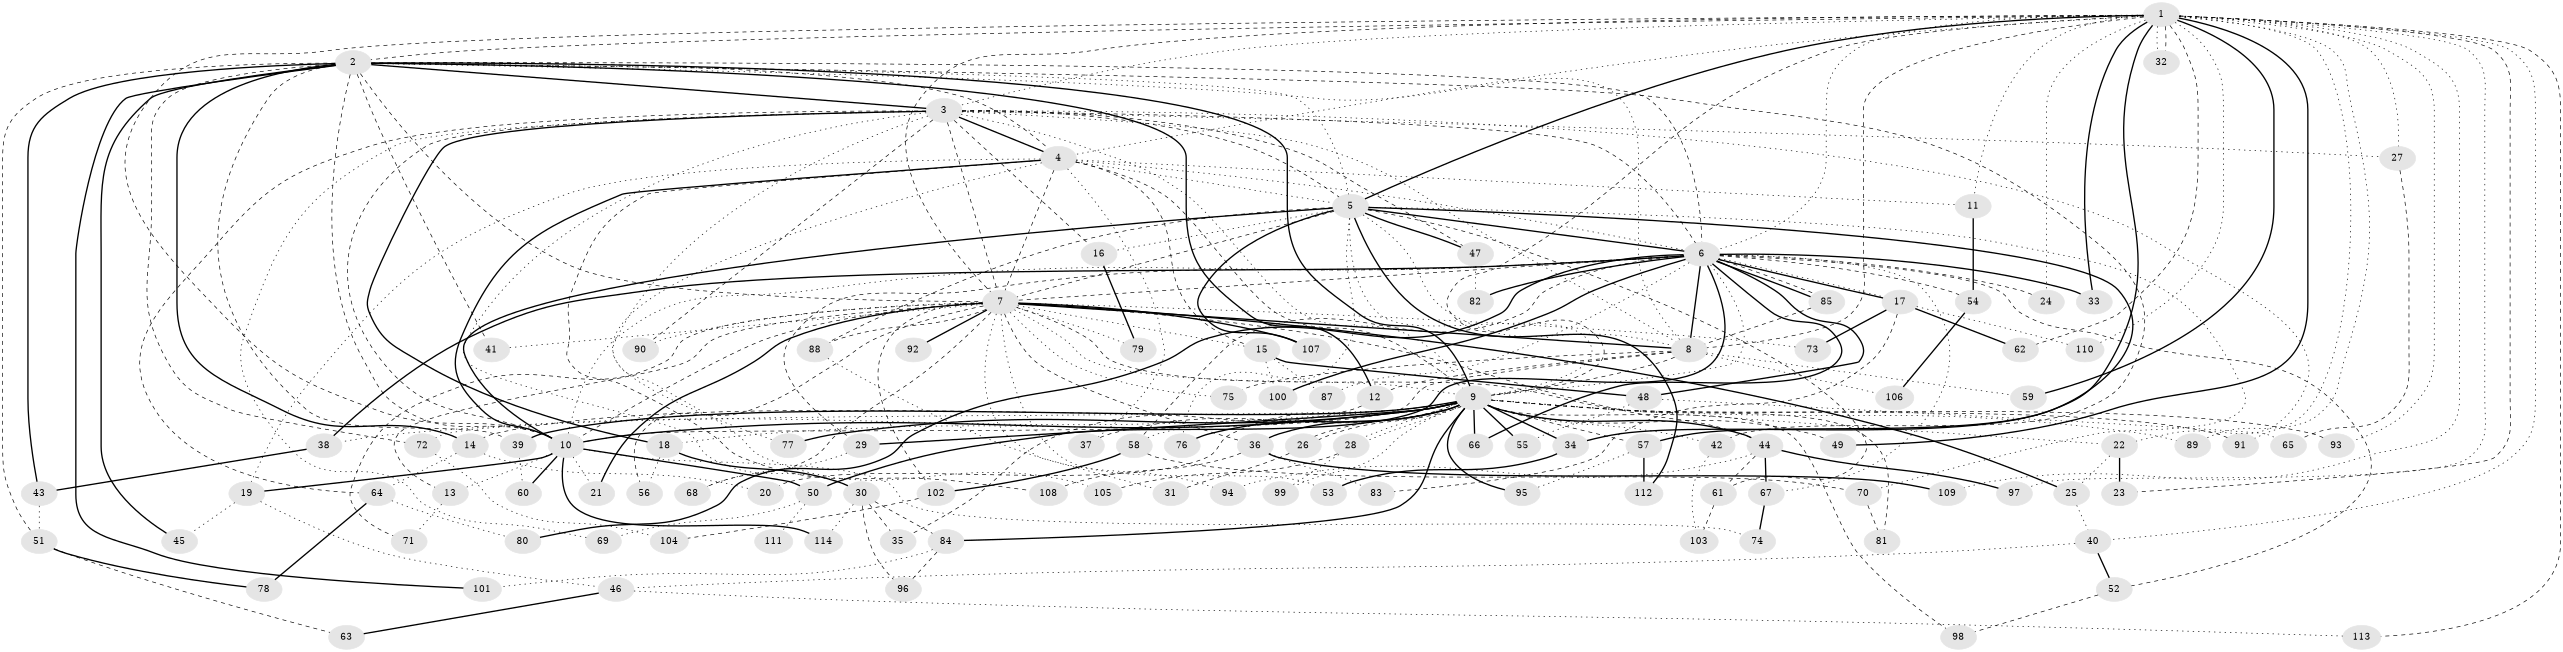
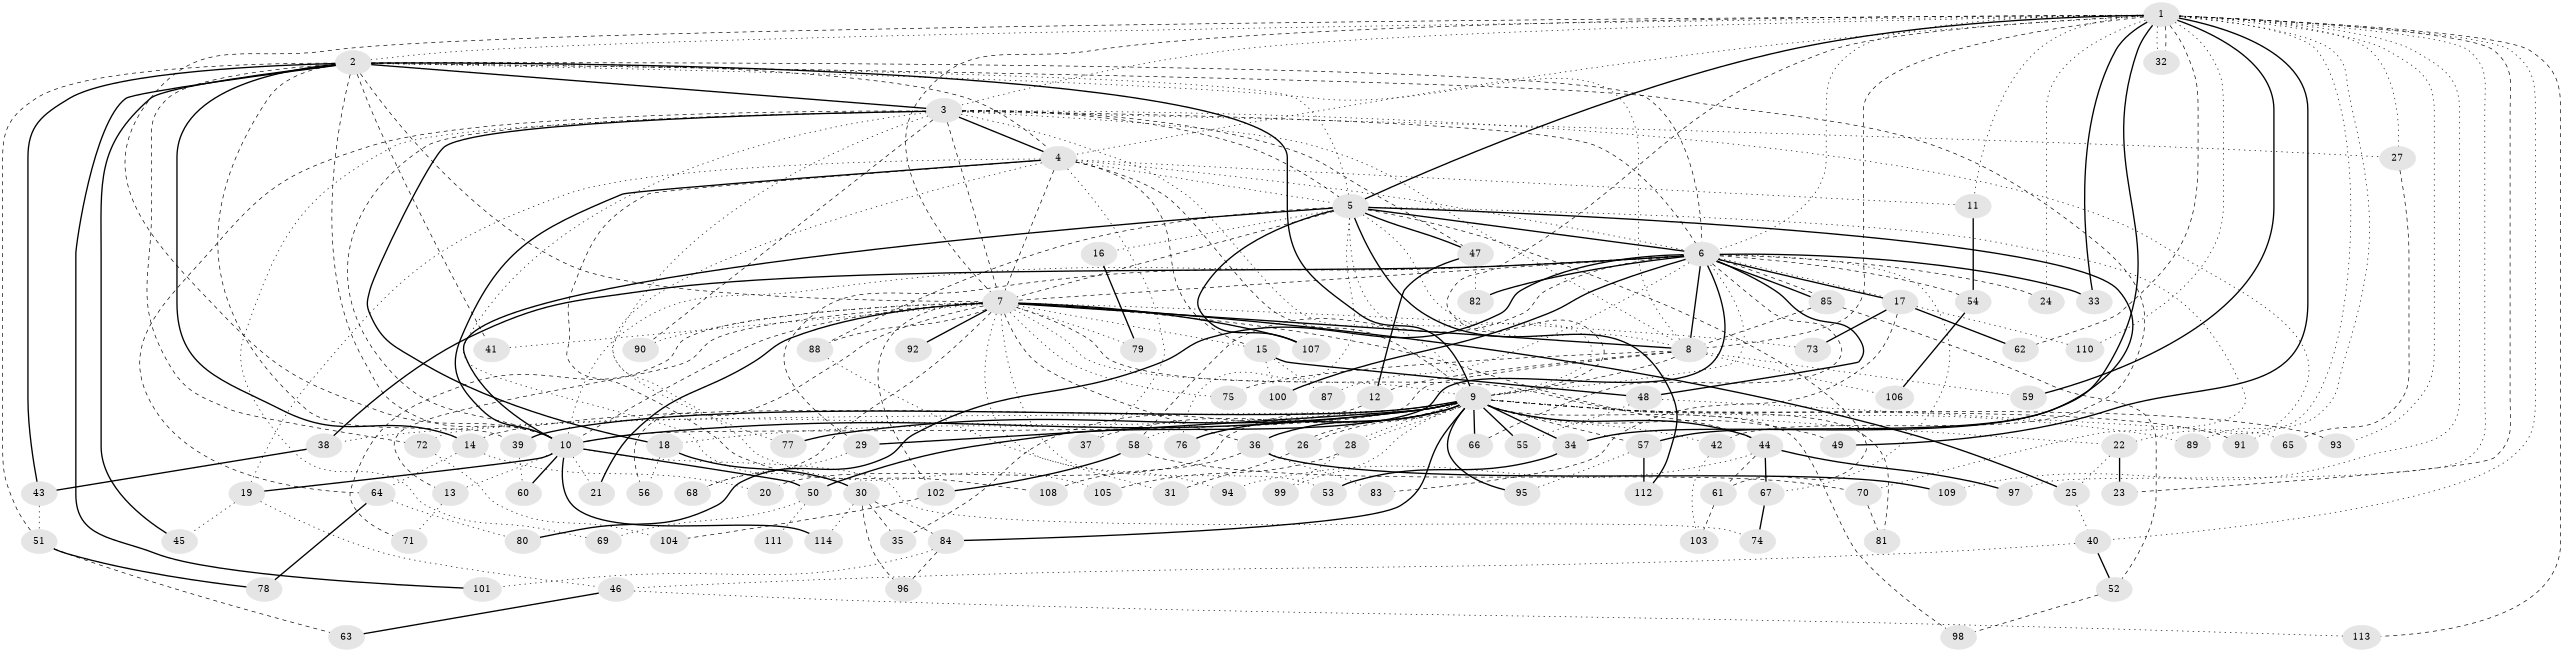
(1257, 28) -> (1257, 28)
(952, 90) -> (1399, 307)
(1022, 182) -> none
(2201, 356) -> (2075, 394)
(1774, 381) -> (1774, 381)
